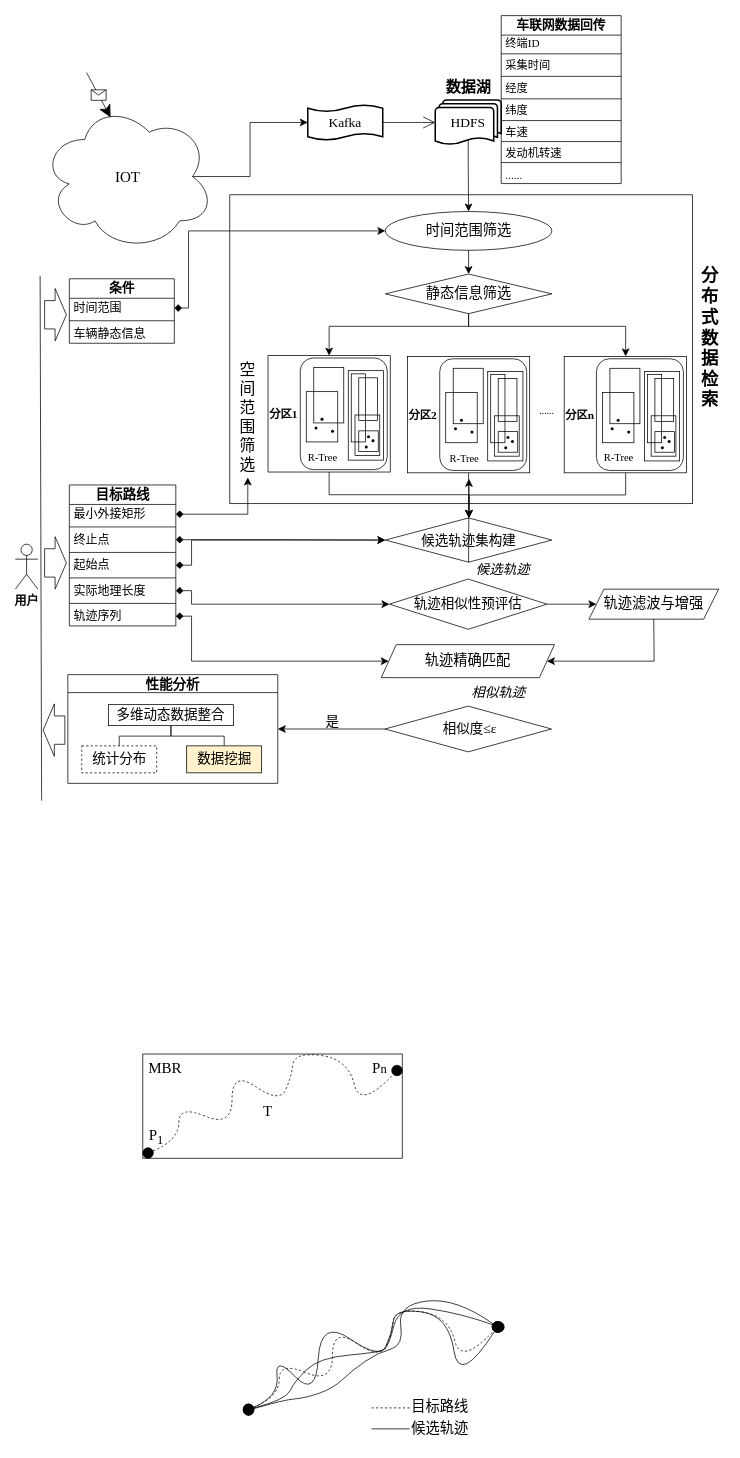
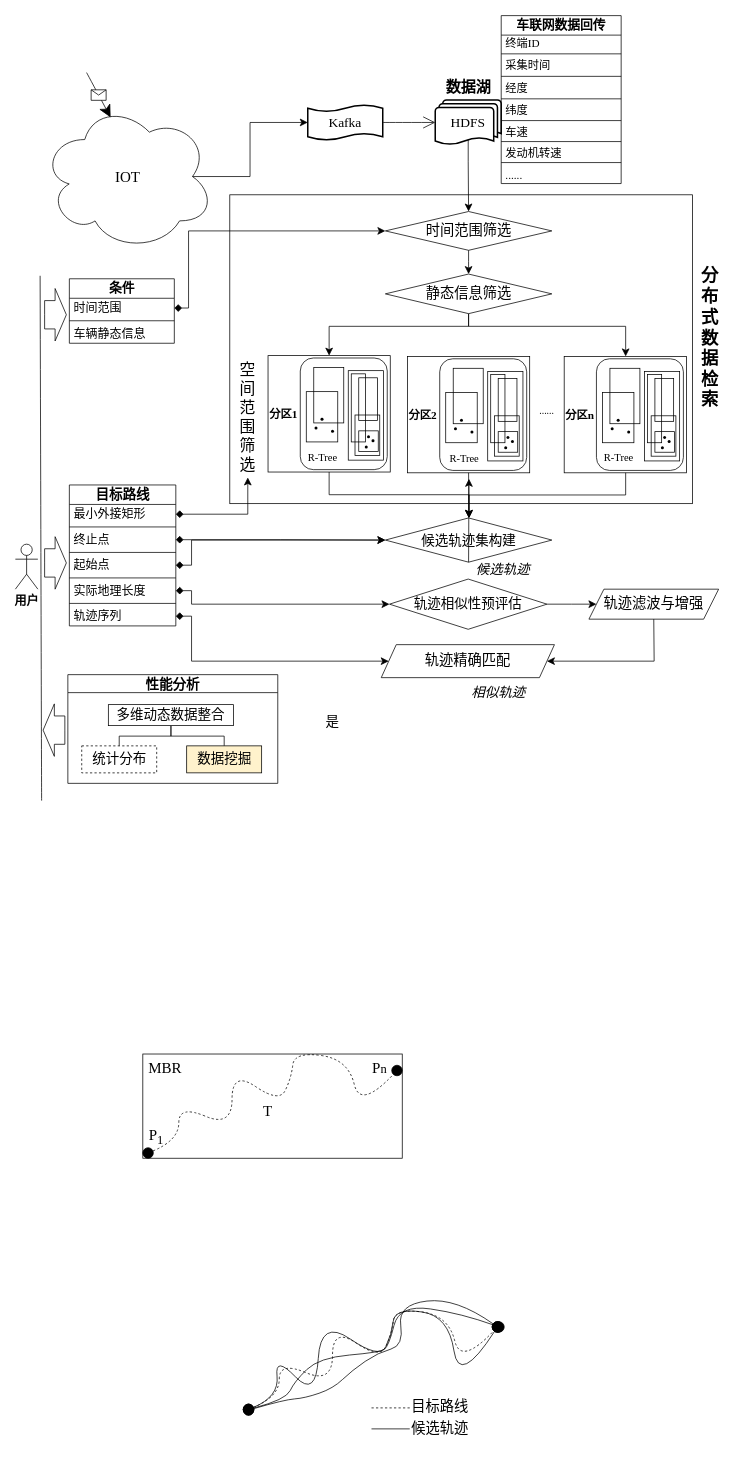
(469, 231) -> (469, 231)
(384, 729) -> none
(468, 729) -> none
